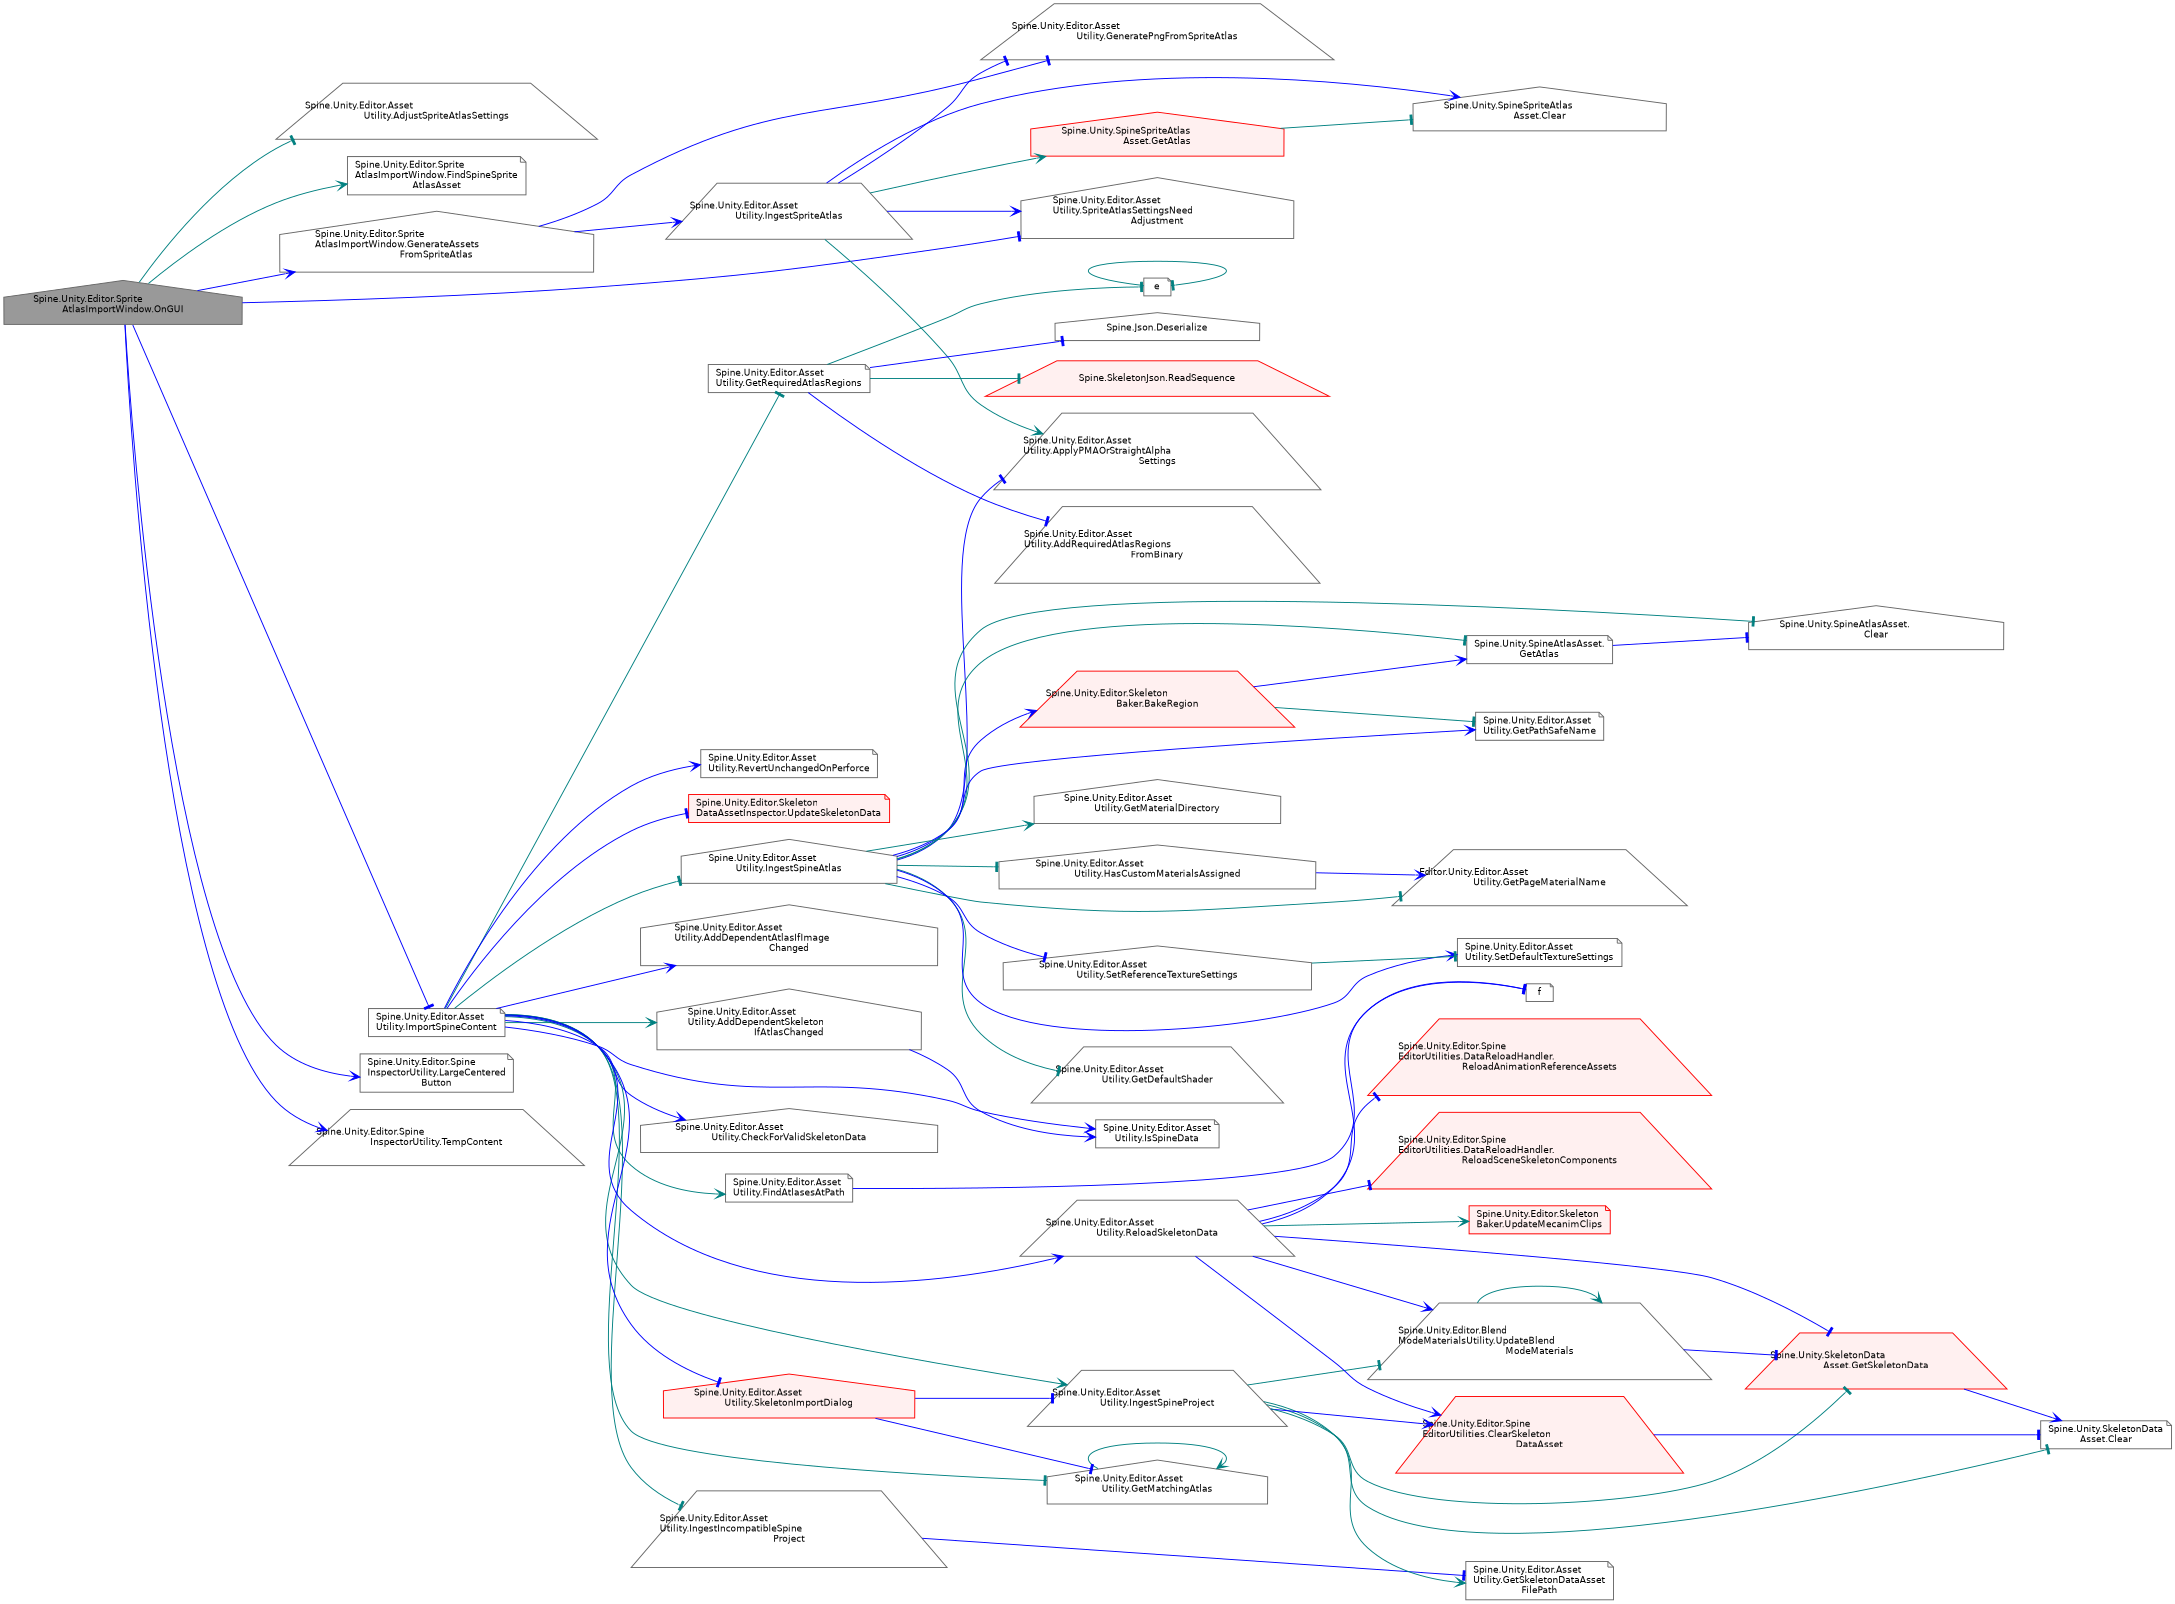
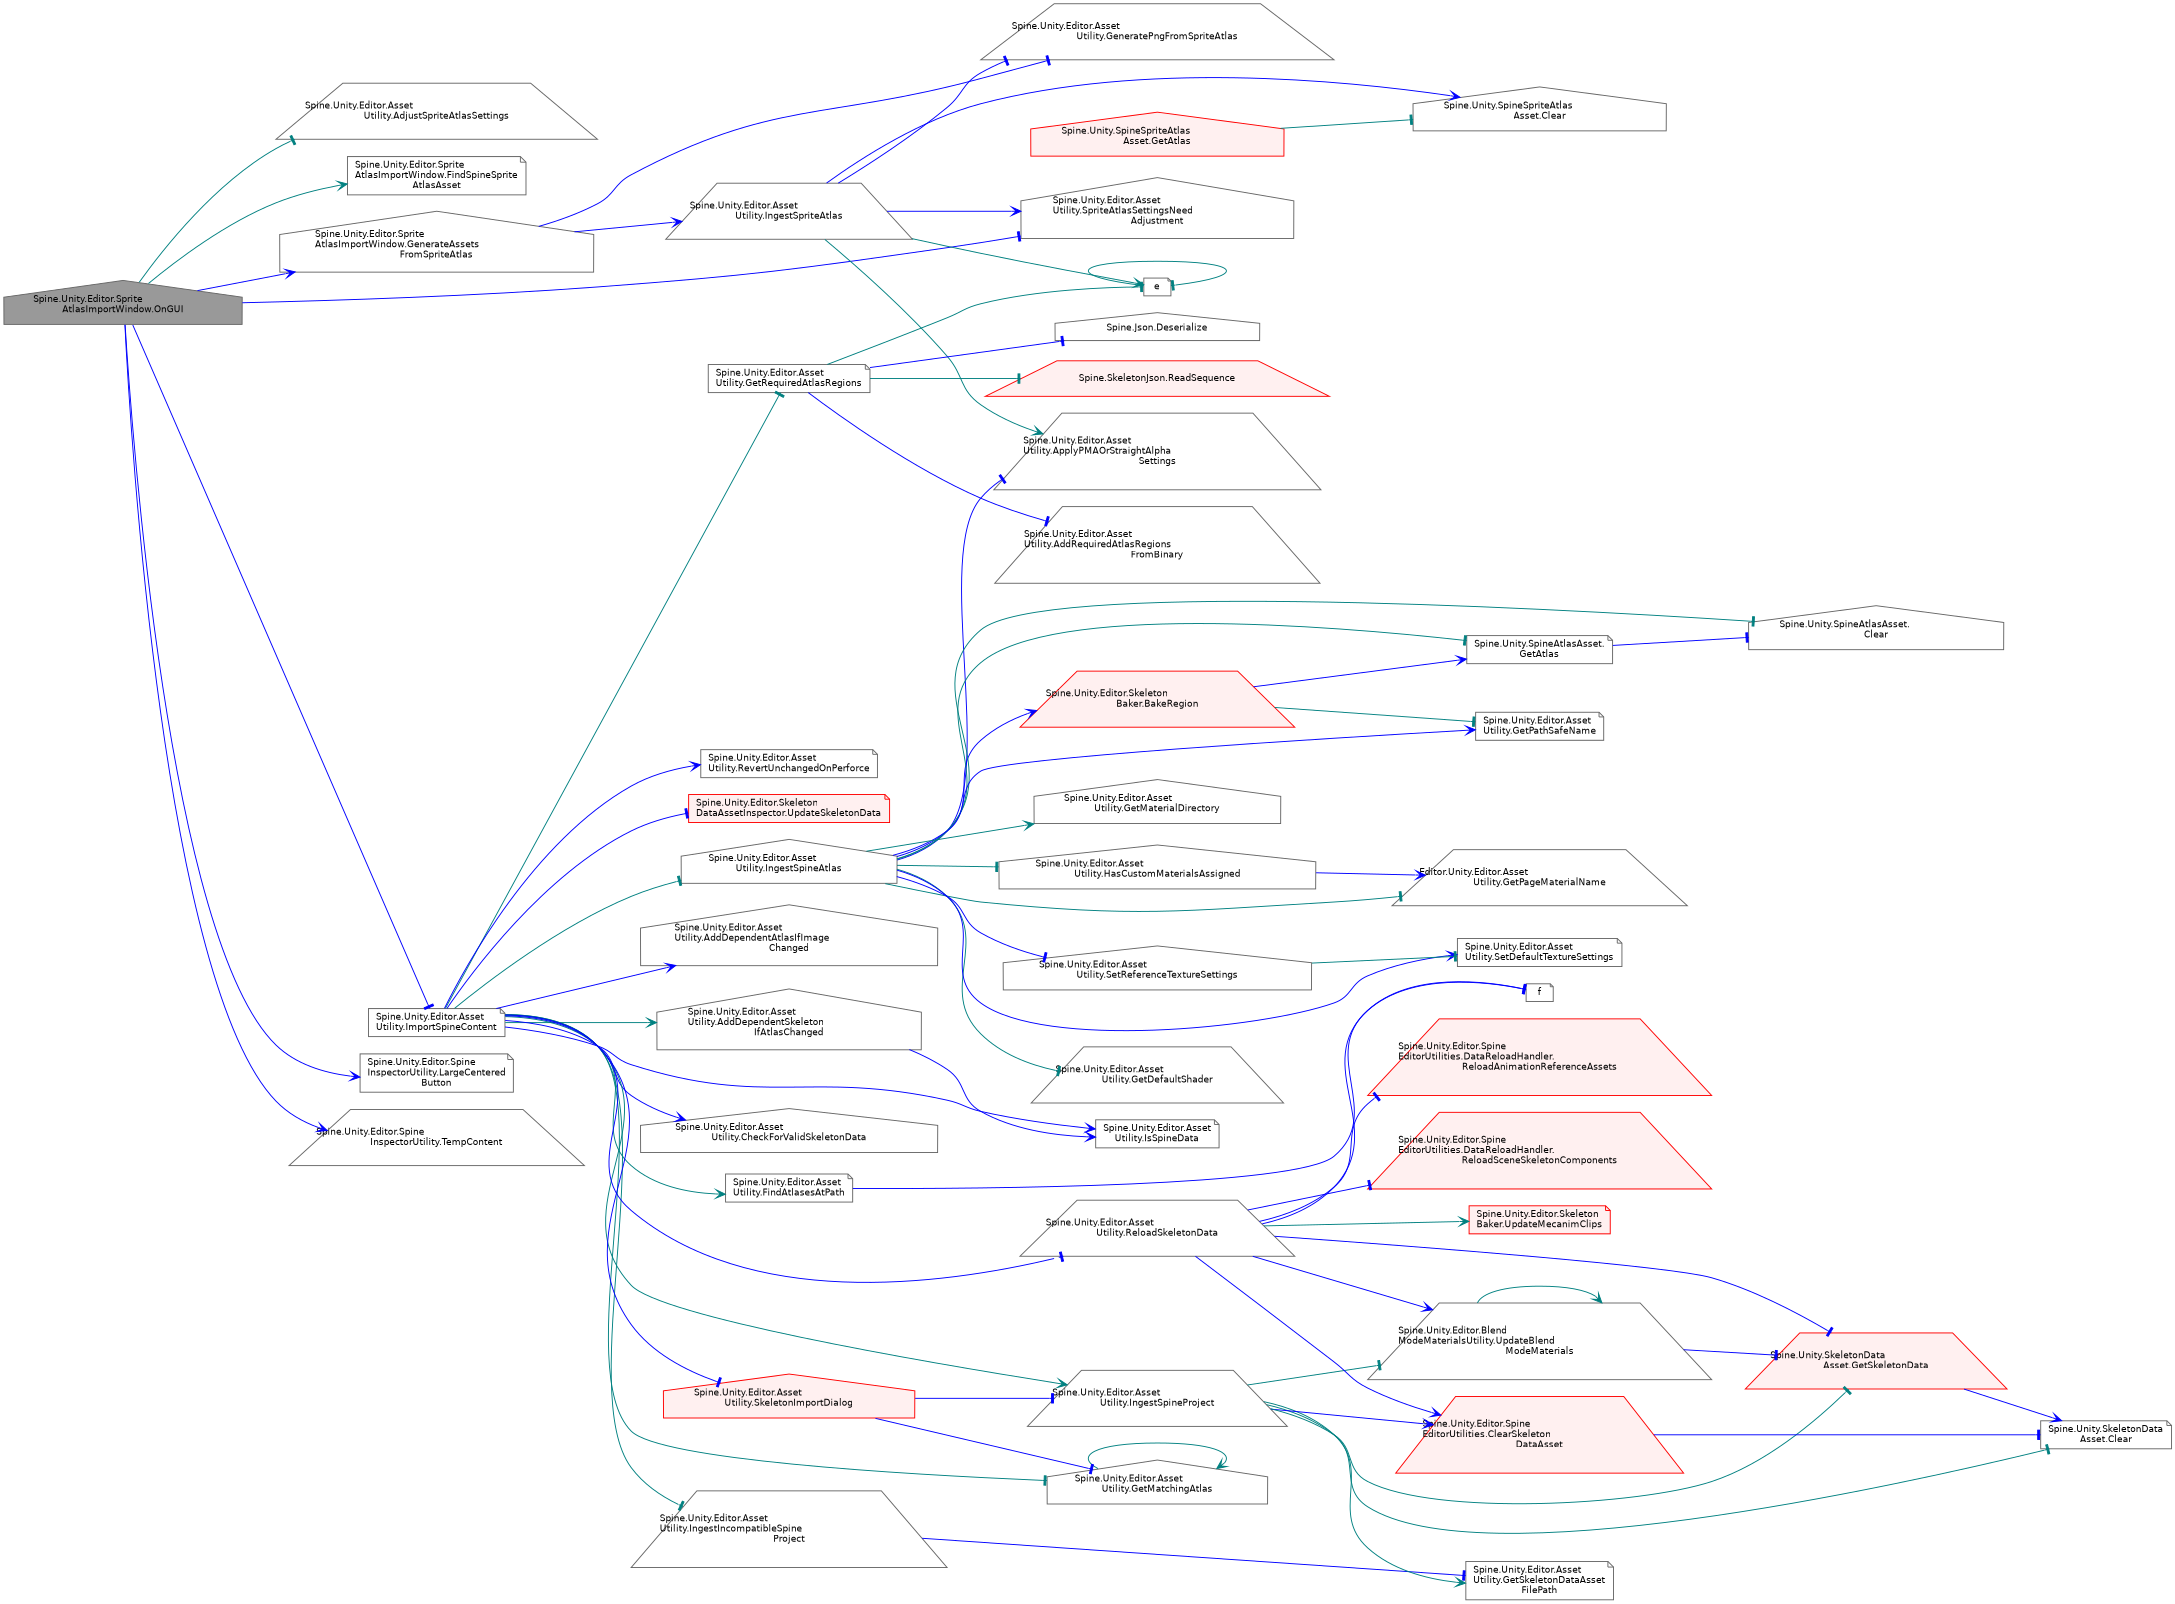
(953, 175) -> (1023, 262)
(702, 1252) -> (702, 1252)
